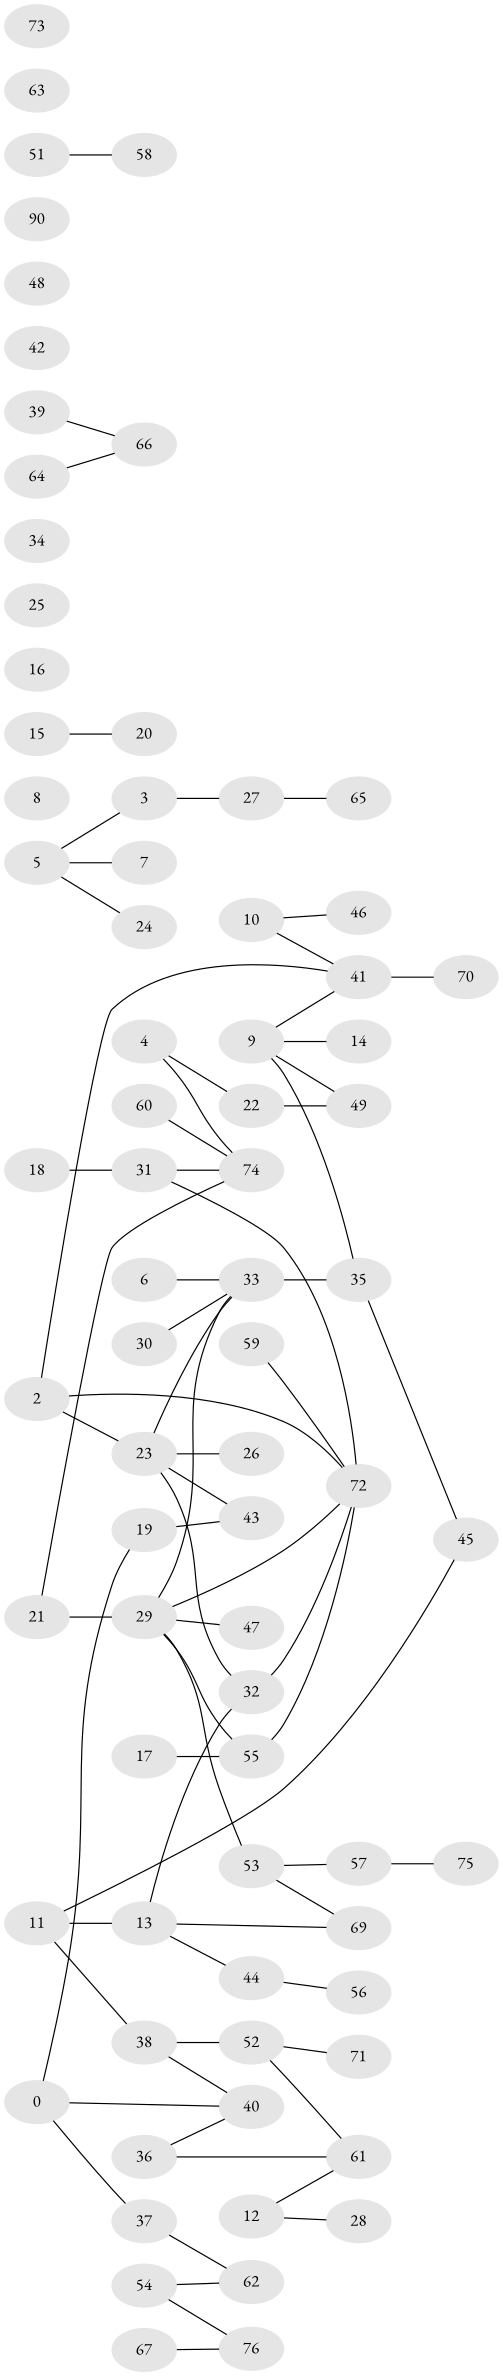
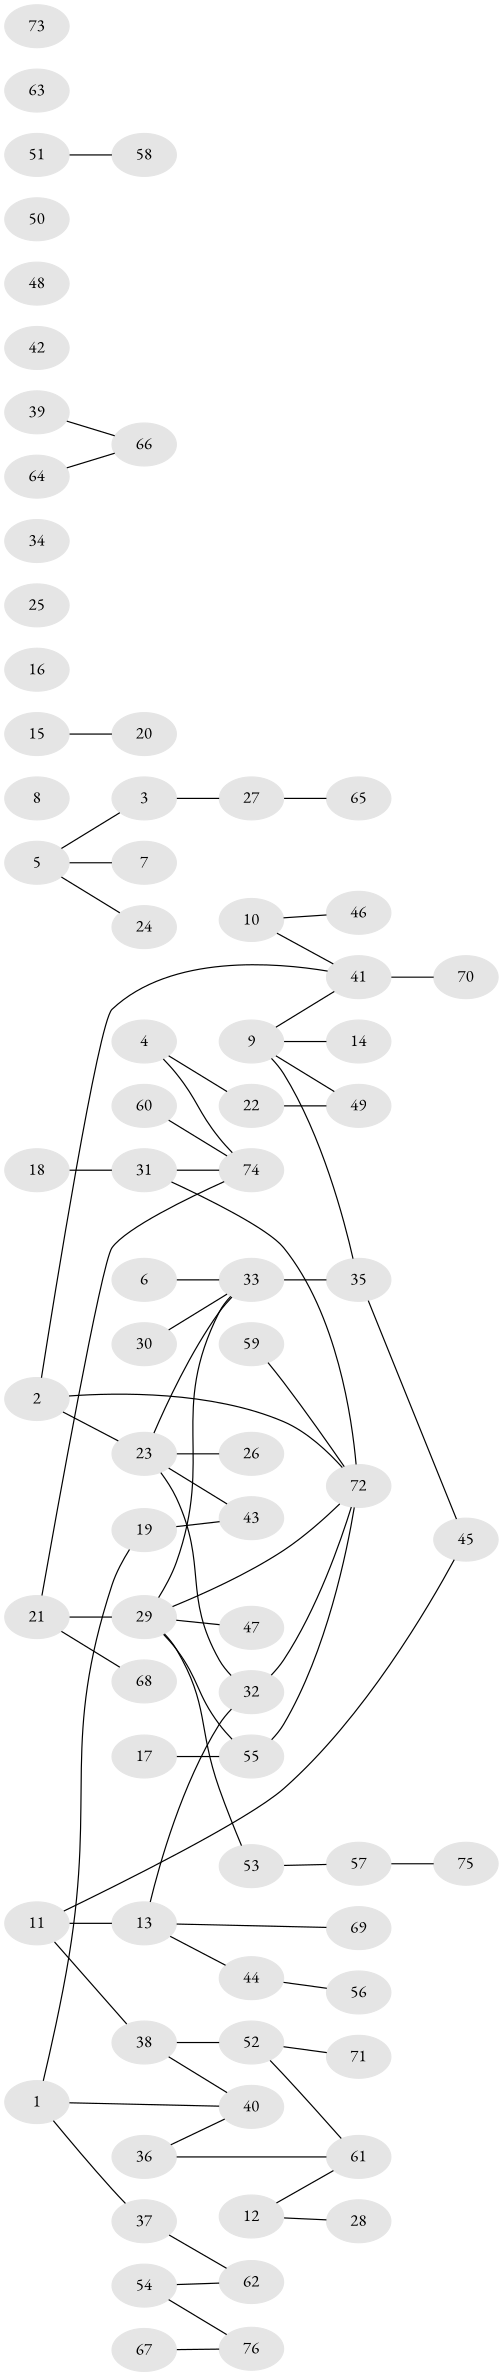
(37, 219) -> (37, 219)
none -> (144, 1681)
(305, 1897) -> none
(37, 2102) -> (37, 2102)
